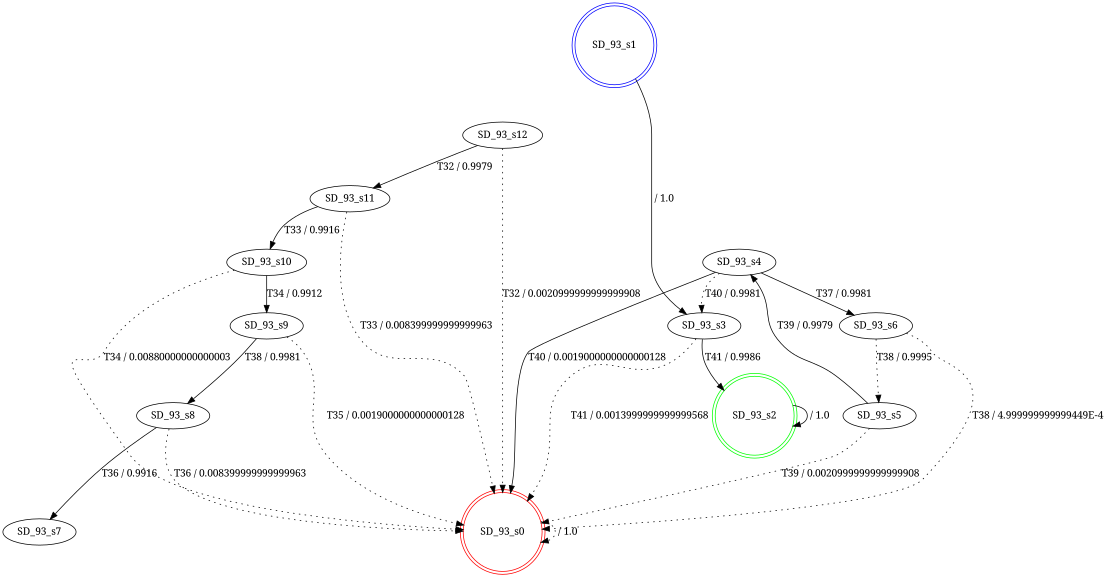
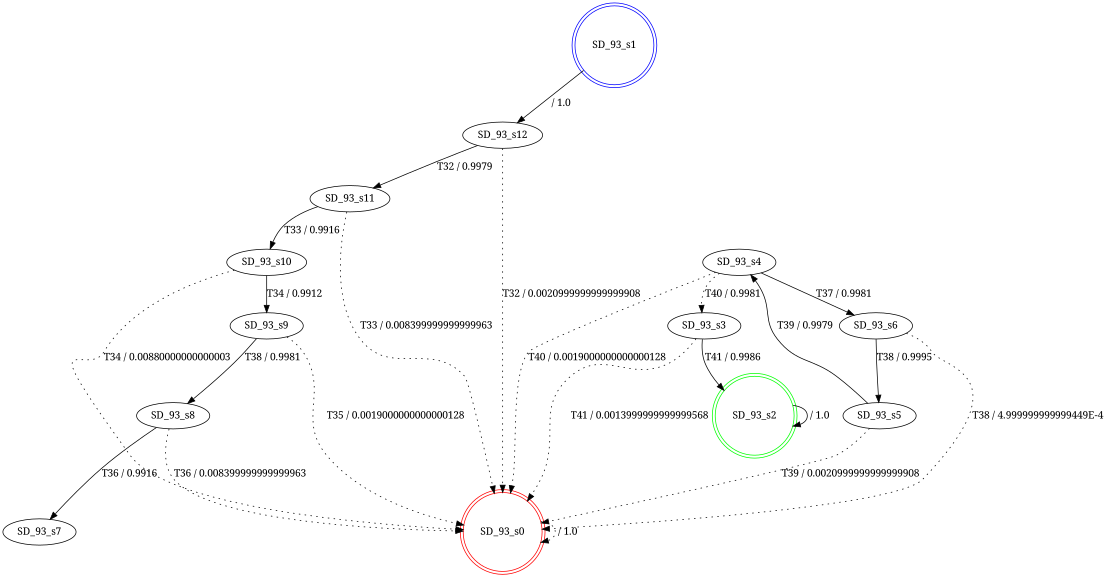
(652, 198) -> (553, 94)
(559, 337) -> (559, 337)
(877, 367) -> (877, 367)
